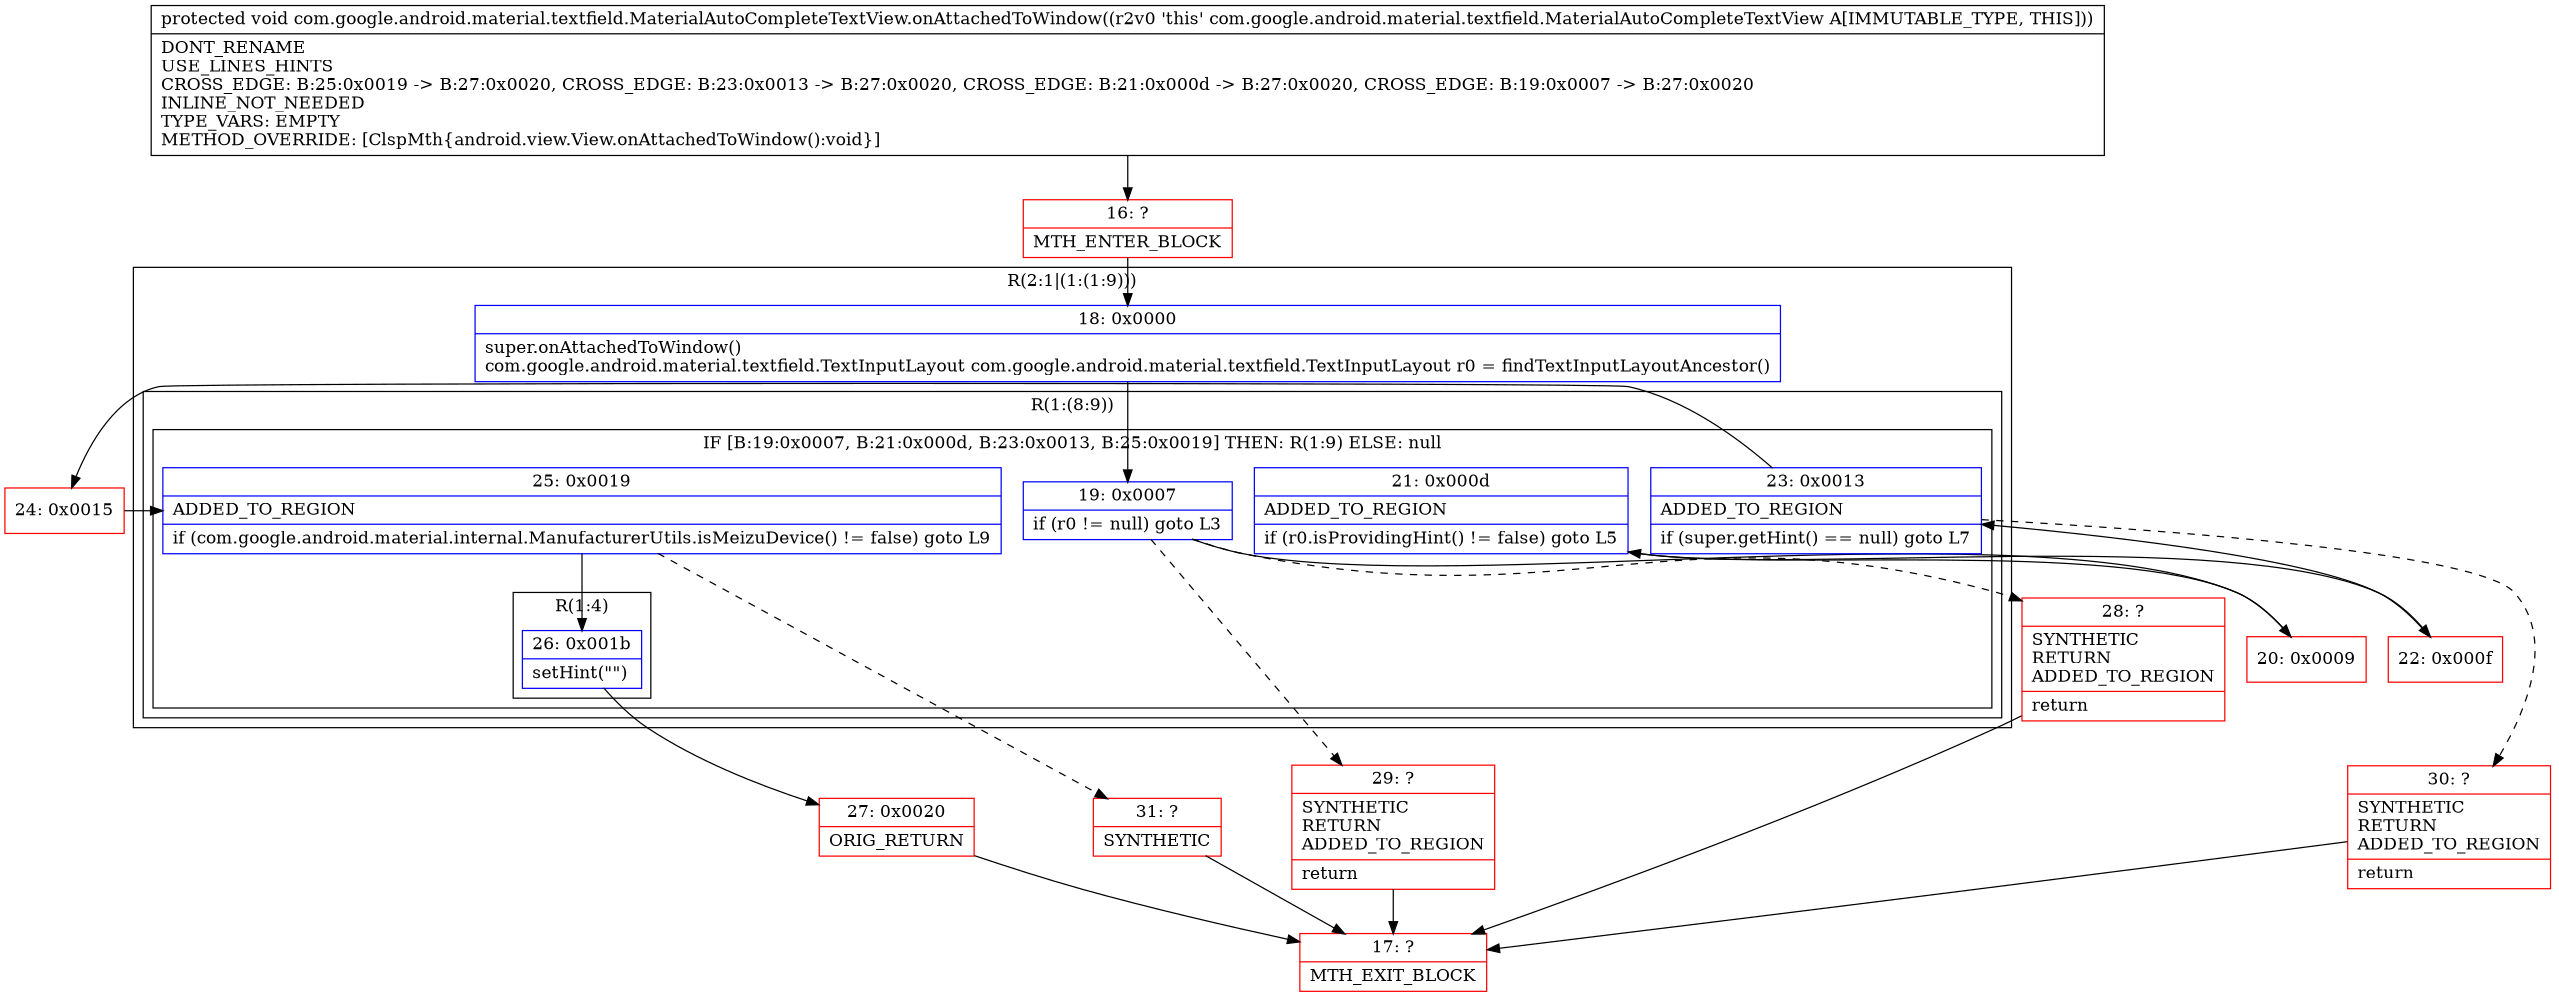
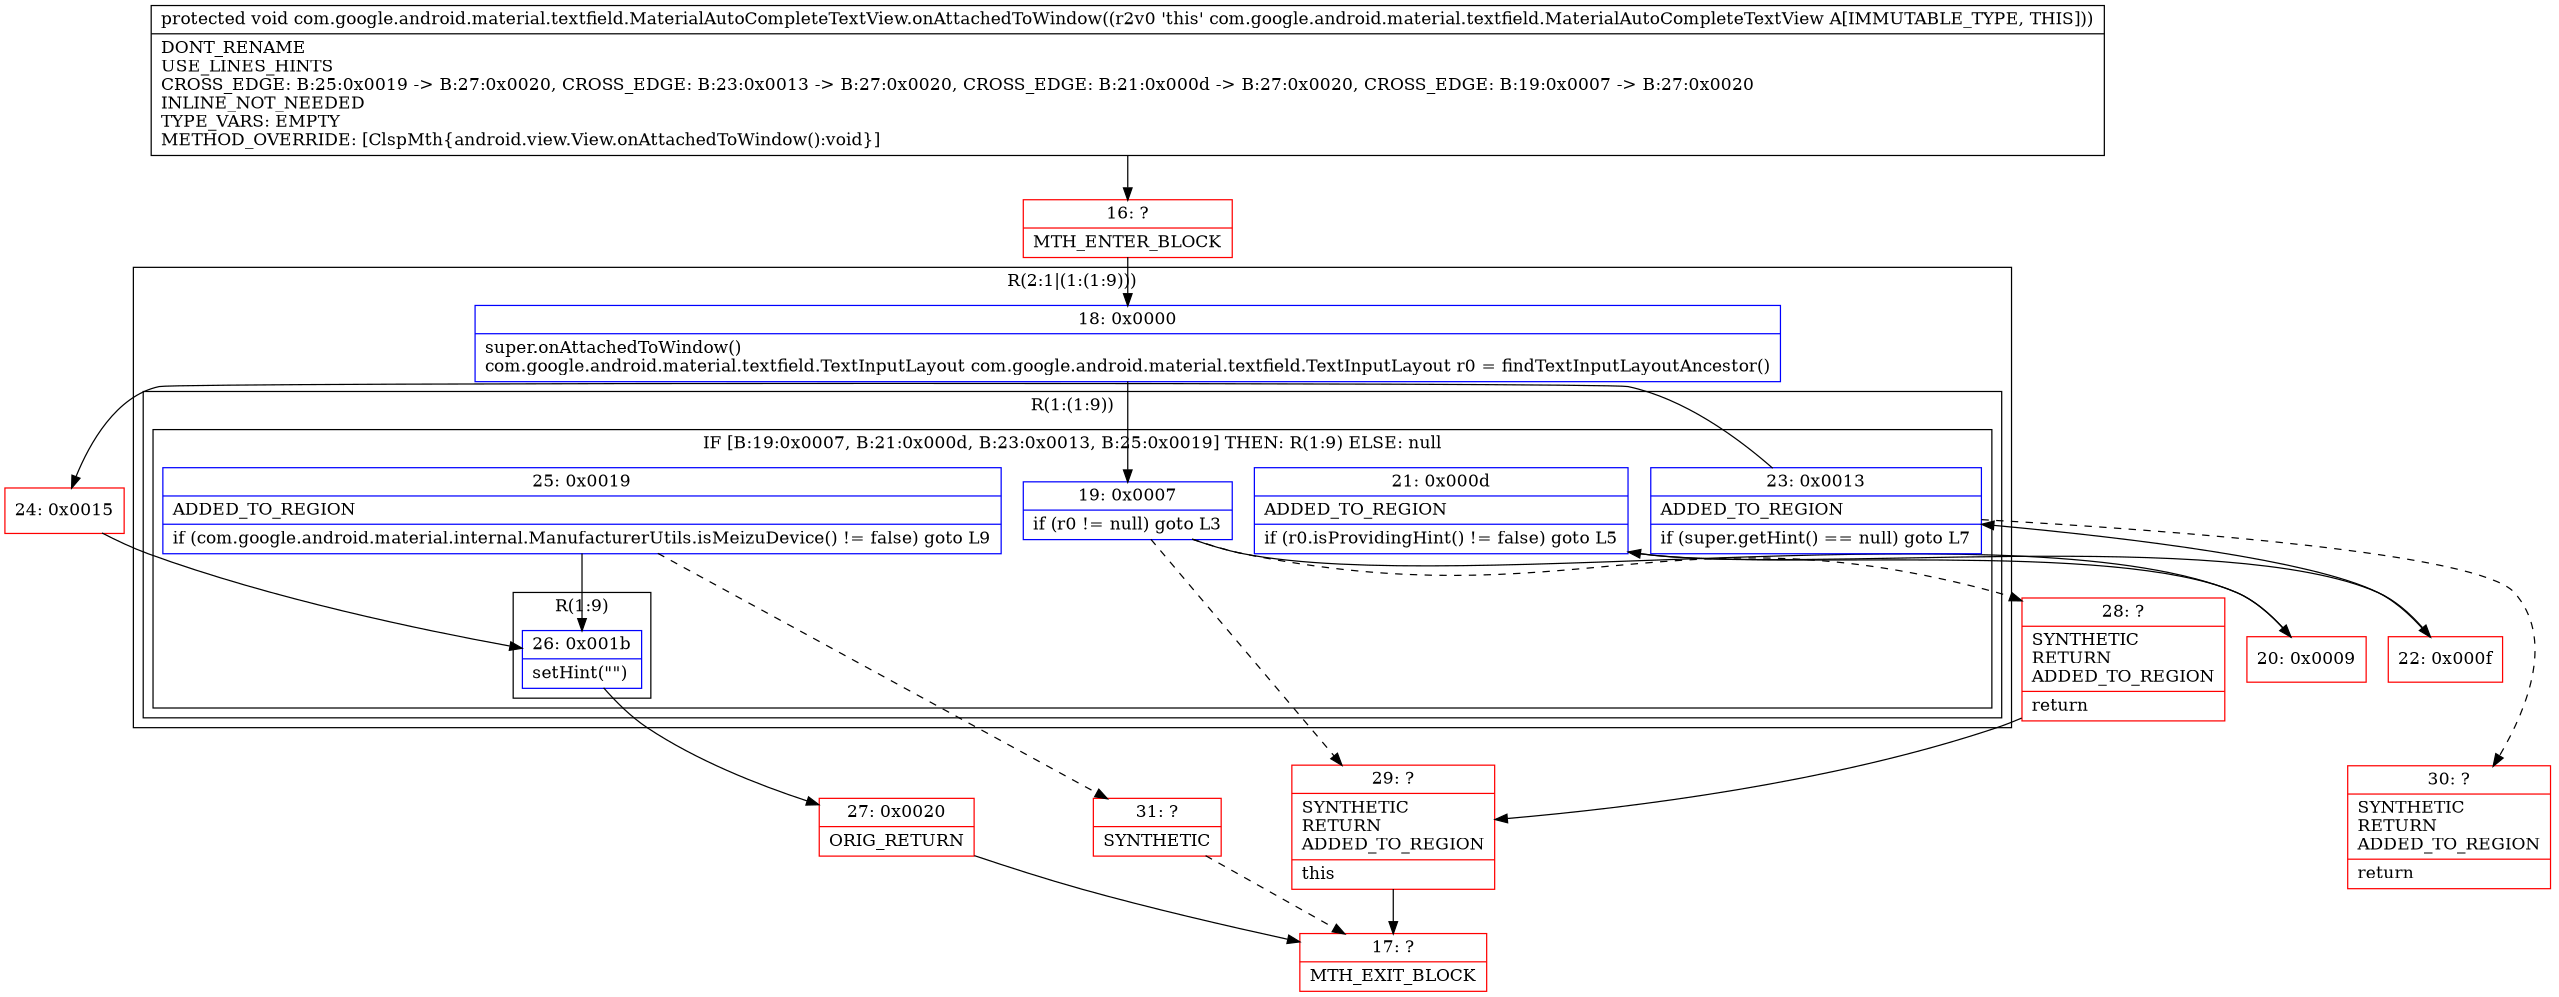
(1072, 406) -> (1072, 406)
(137, 511) -> (303, 601)
(582, 607) -> (582, 607)
(1755, 829) -> (1768, 784)
(1330, 874) -> (1319, 874)
(1270, 892) -> (1270, 892)
(1924, 896) -> none
